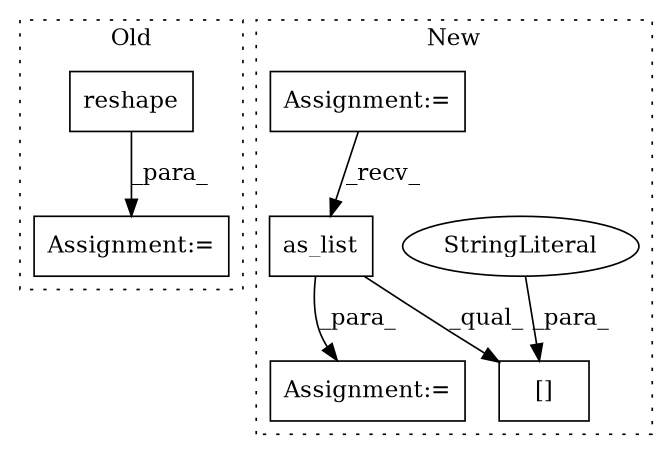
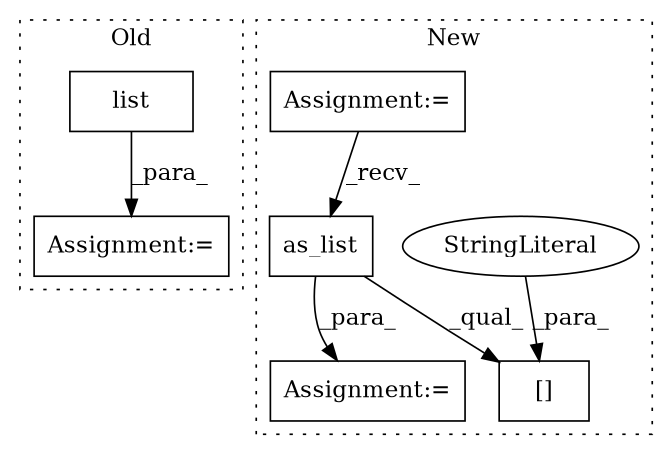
(131, 101) -> (131, 101)
